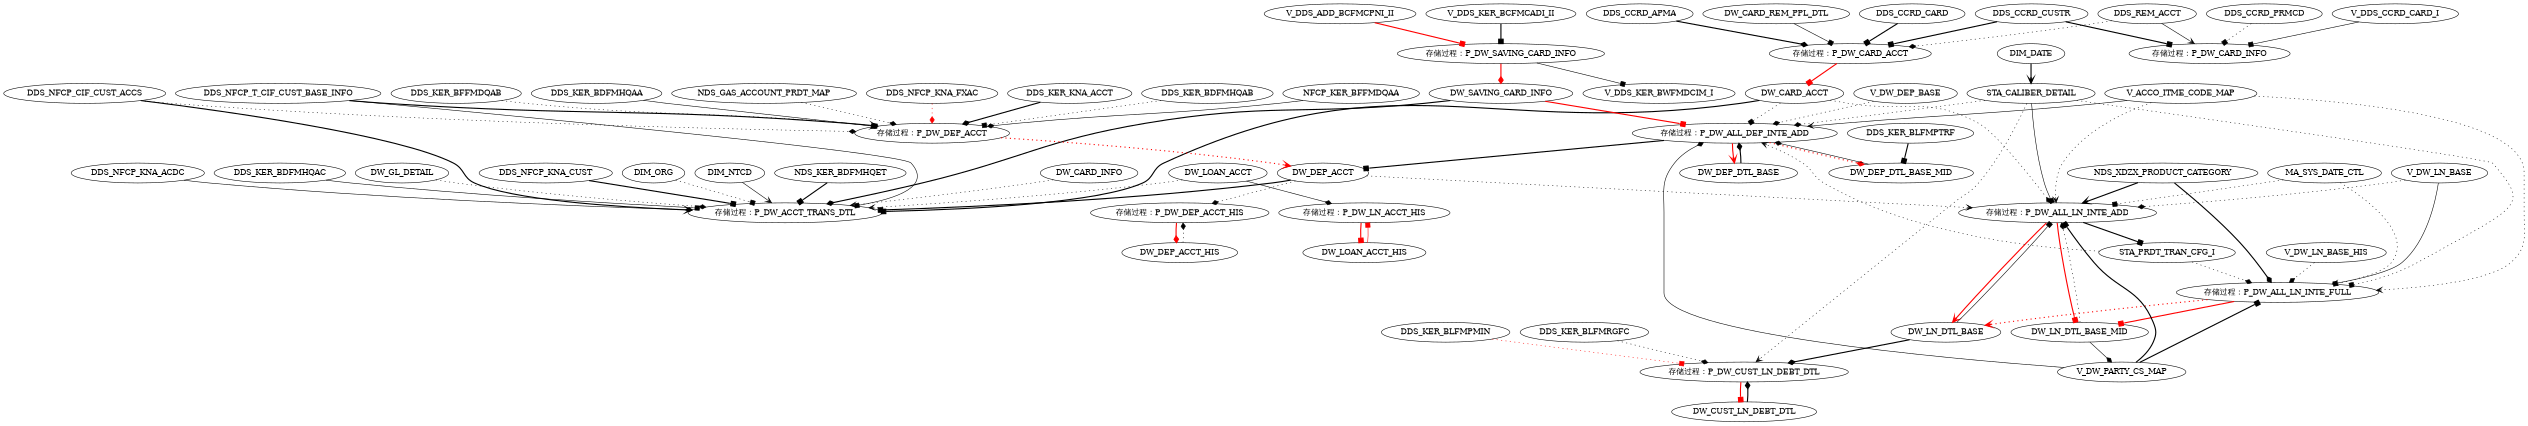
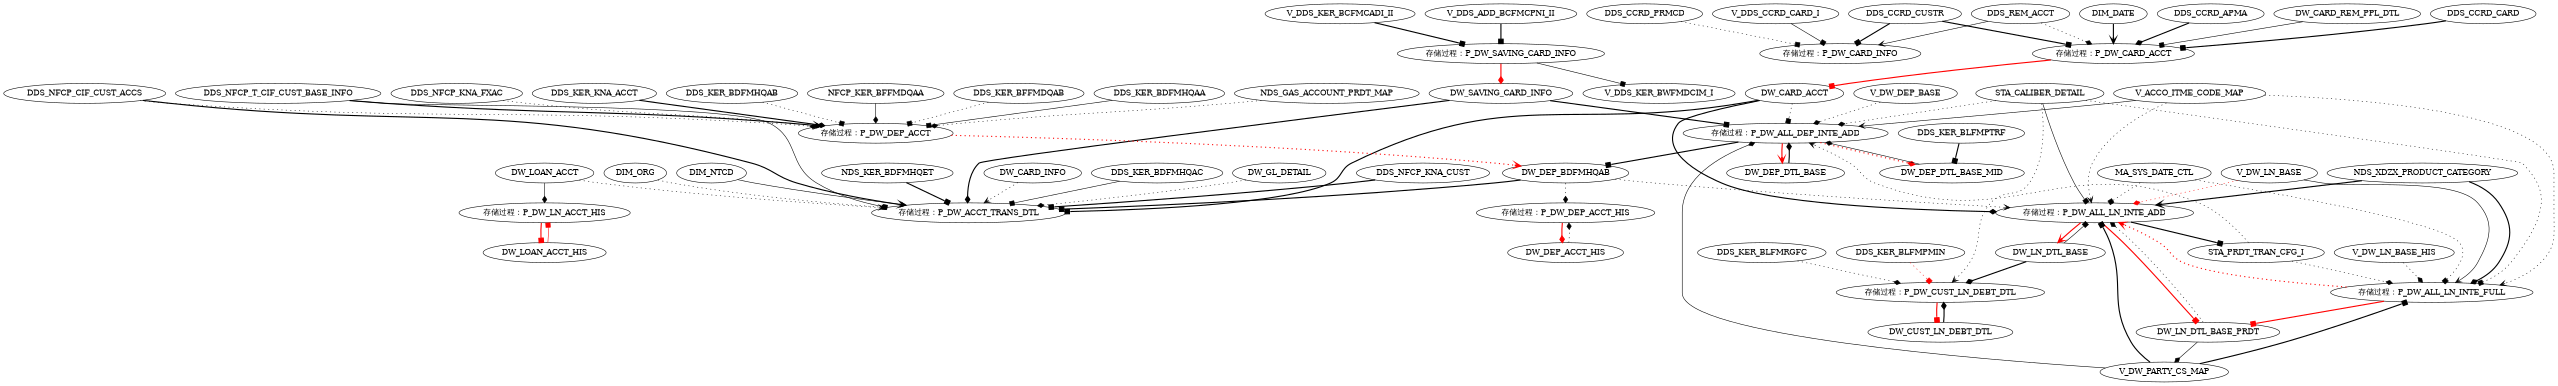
(1417, 33) -> (1501, 31)
(2031, 71) -> (2113, 31)
(932, 110) -> (658, 114)
(1949, 111) -> (1770, 196)
(1632, 116) -> (1619, 110)
(138, 173) -> none
(1323, 173) -> (1566, 173)
(2275, 196) -> (2189, 191)
(2099, 311) -> (2229, 274)
(2080, 332) -> (2208, 332)
